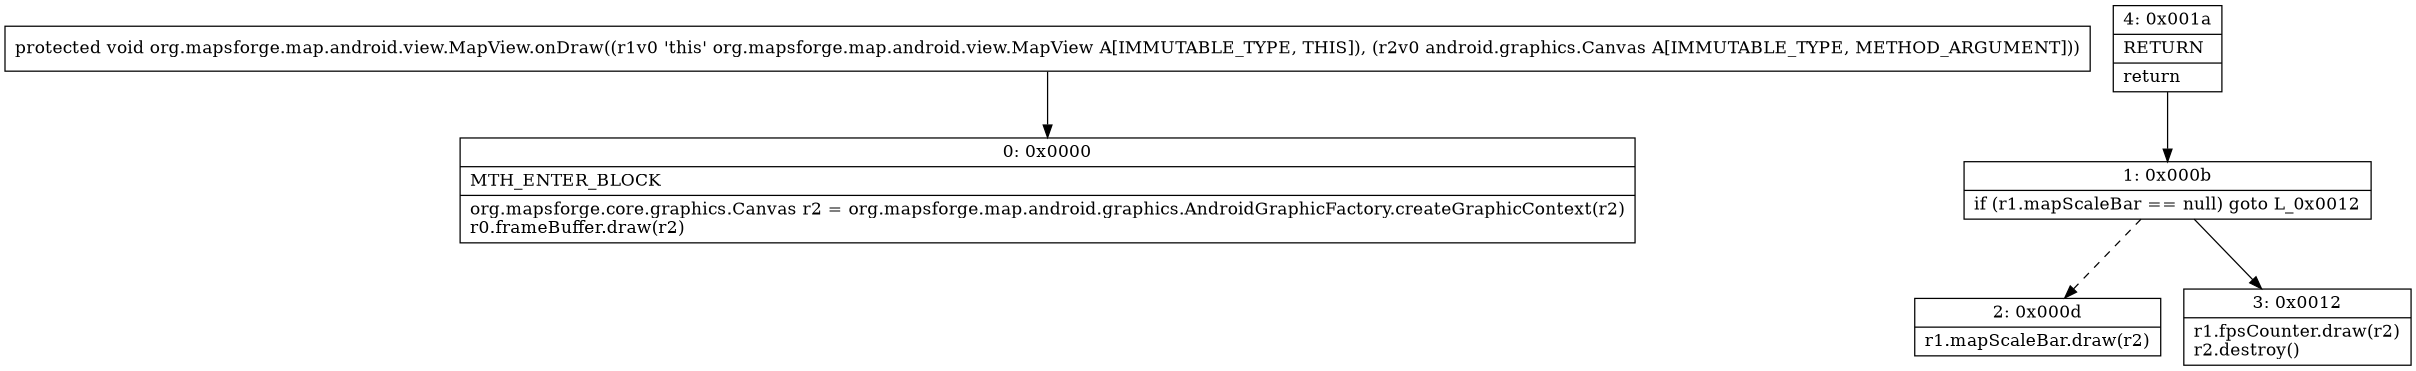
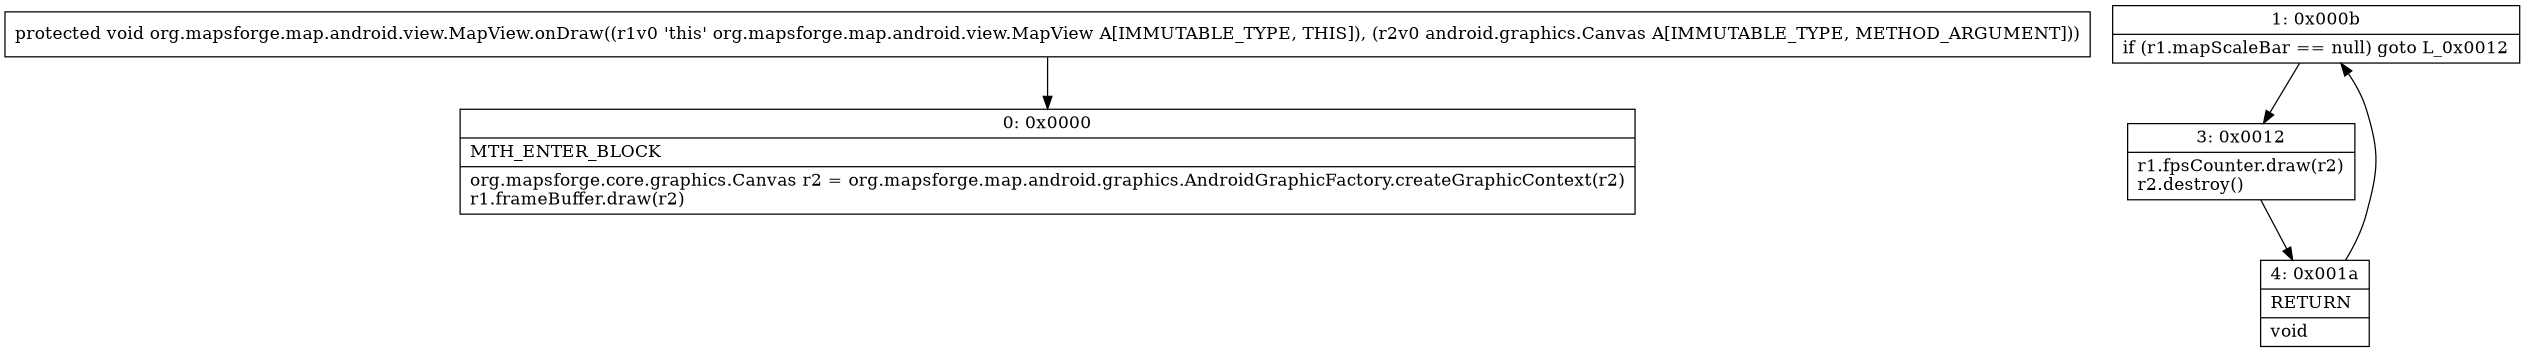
(2152, 77) -> (2290, 332)
none -> (2274, 224)
(577, 228) -> (577, 199)
(2038, 327) -> none
